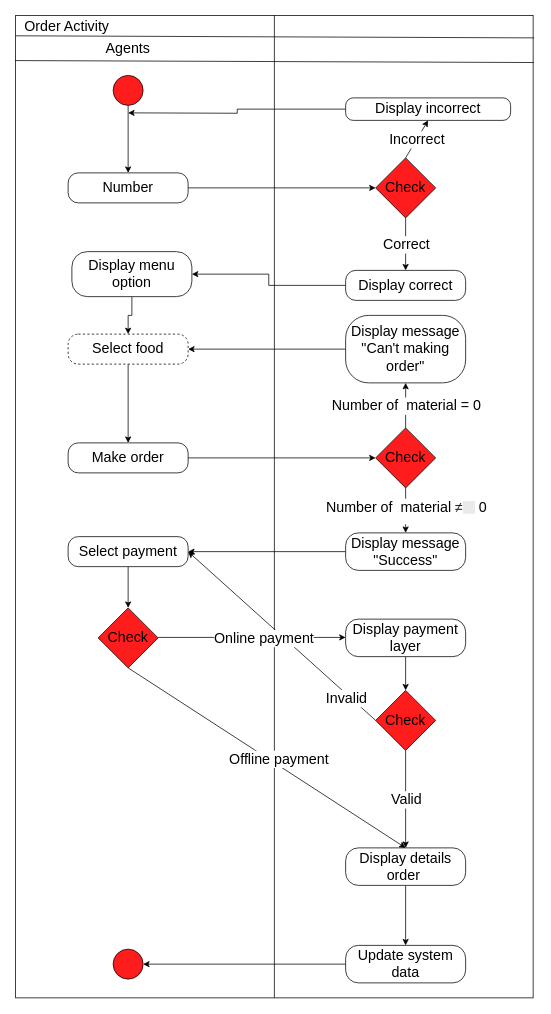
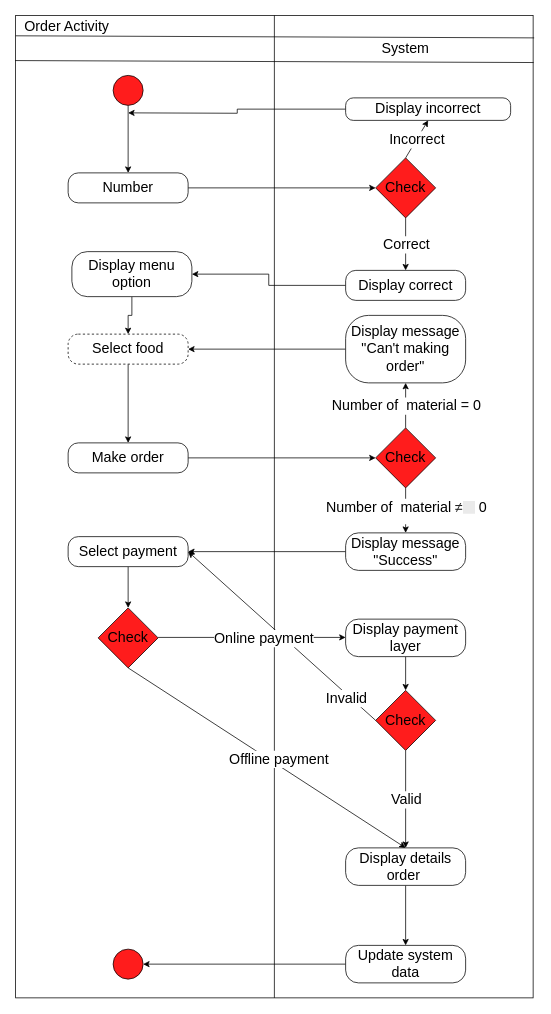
(128, 49) -> none
none -> (405, 49)
